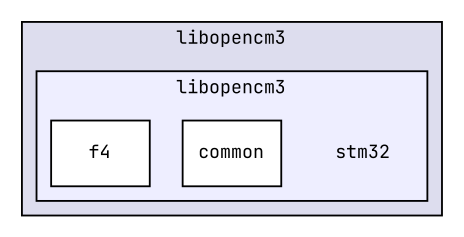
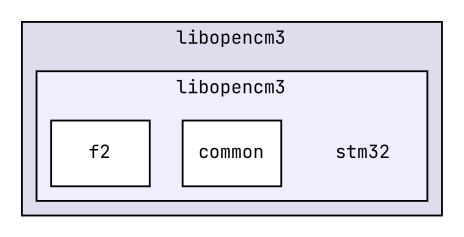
(100, 153) -> (100, 153)
